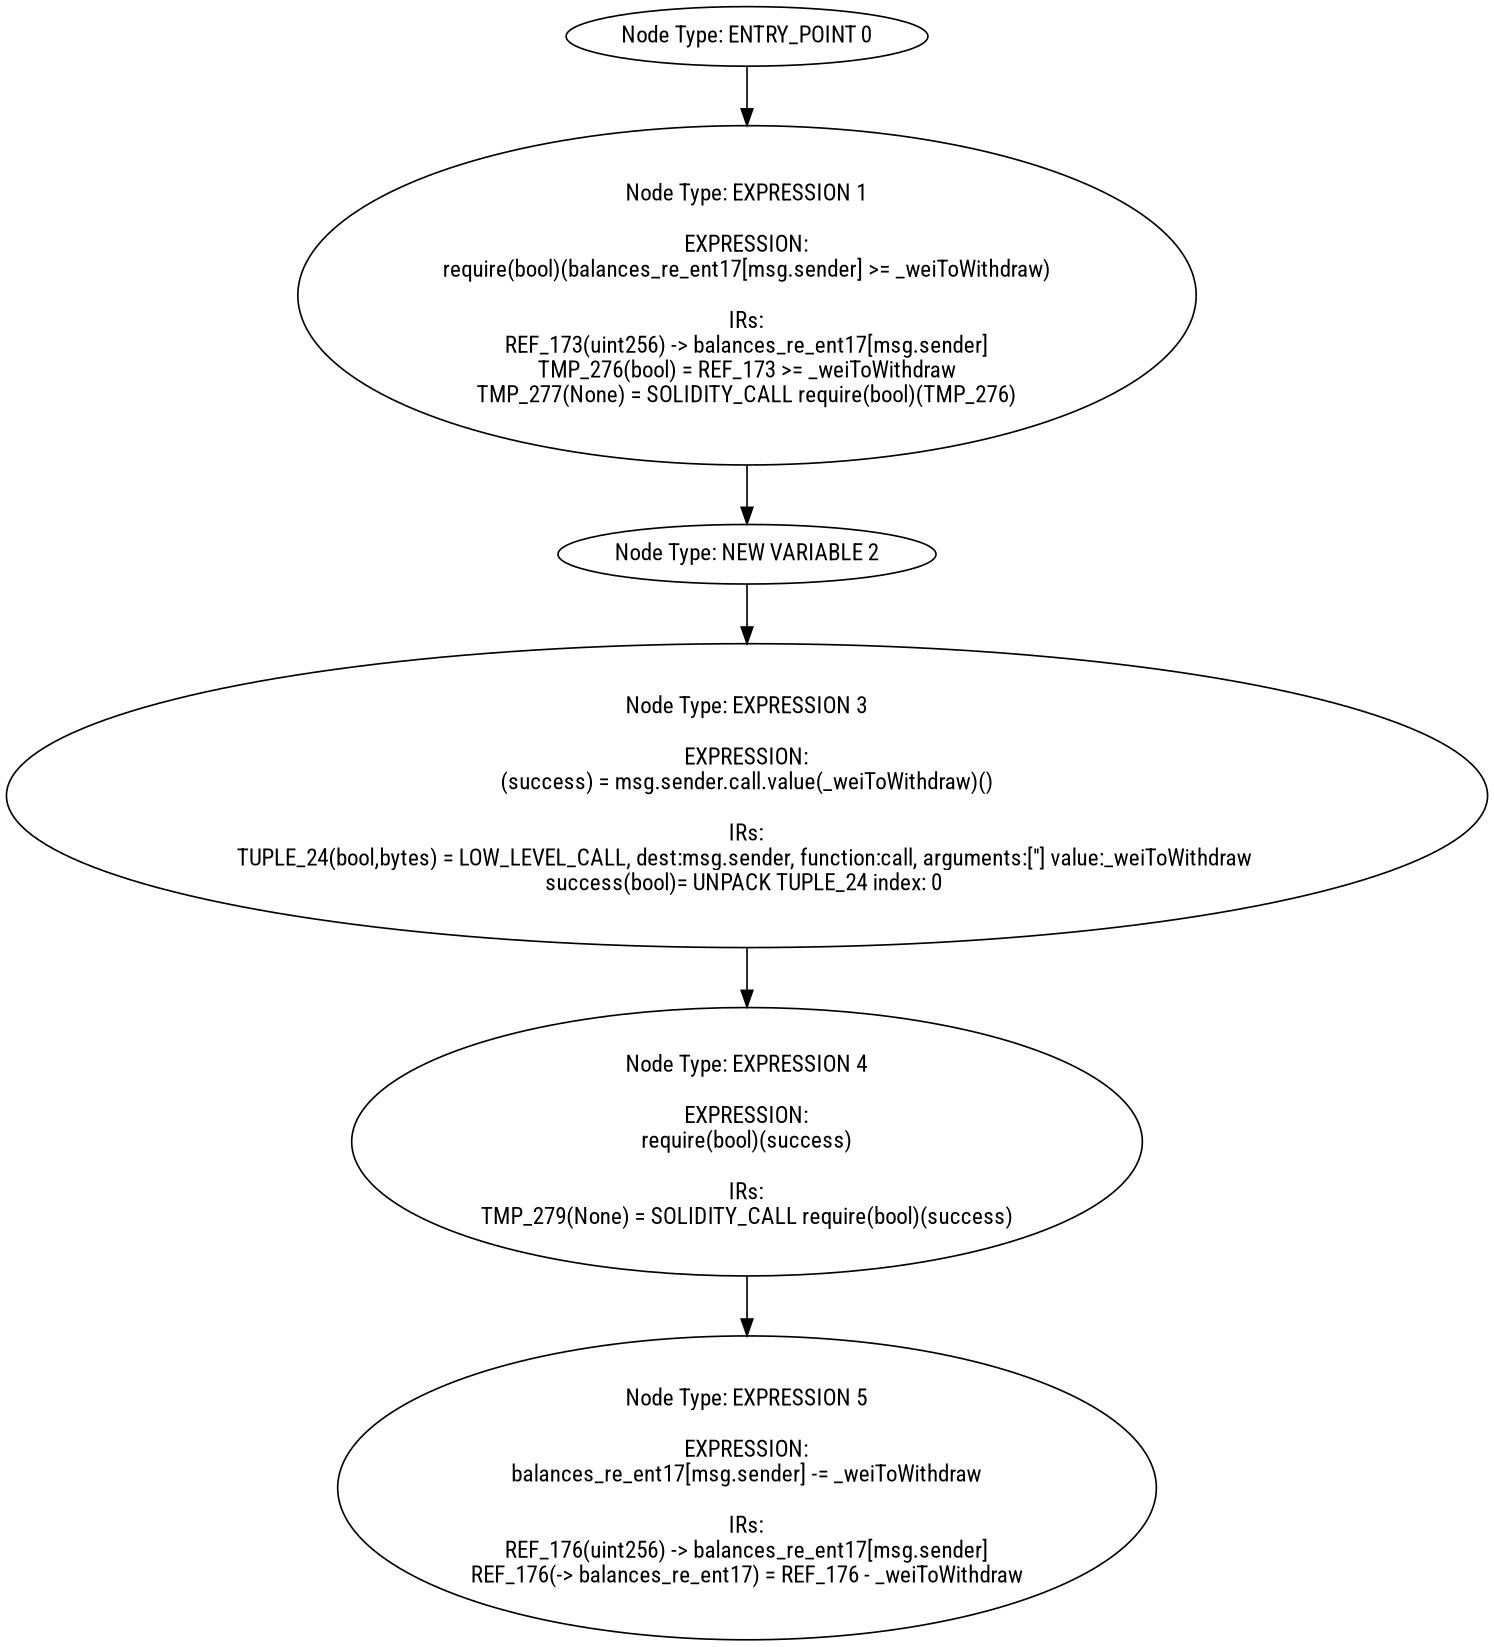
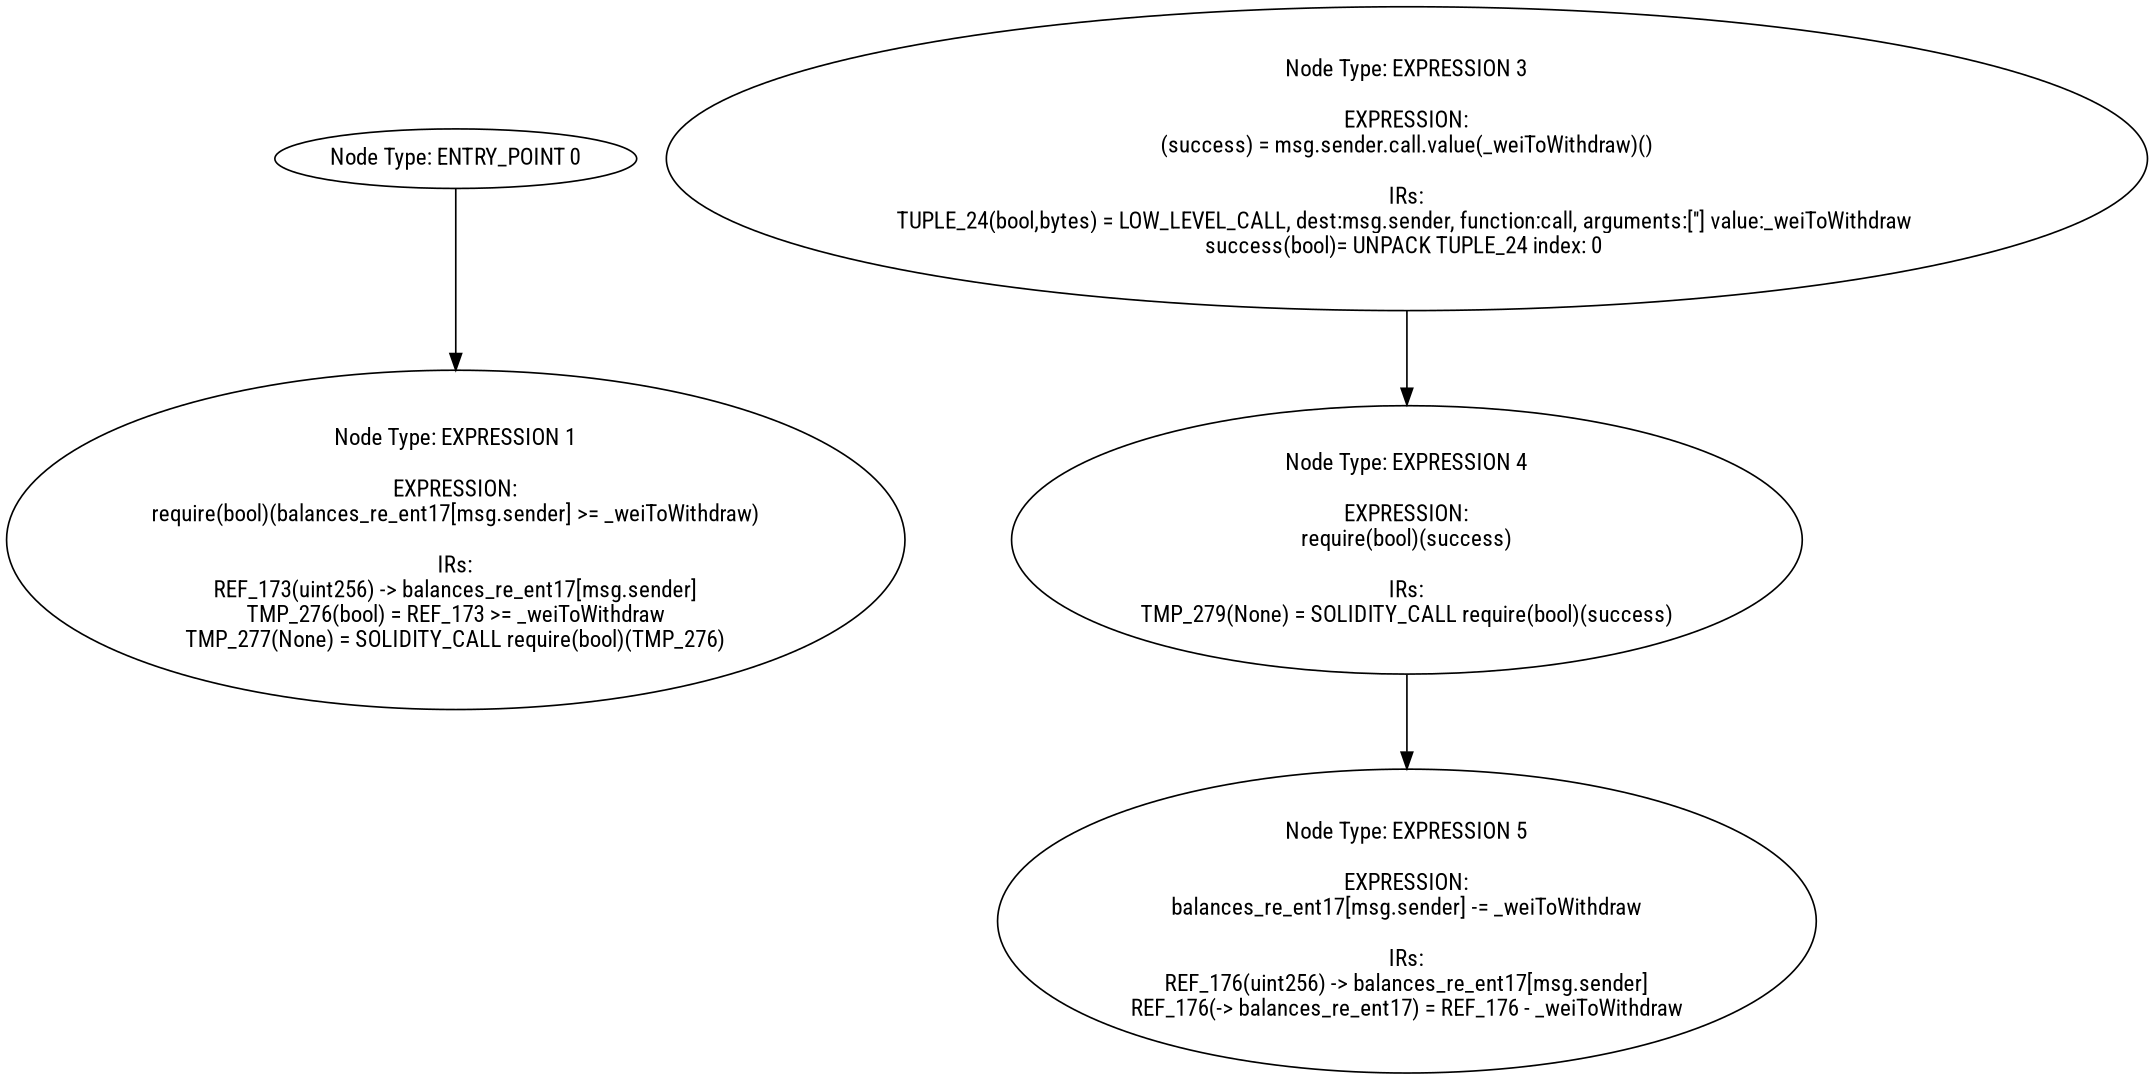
(747, 554) -> none
